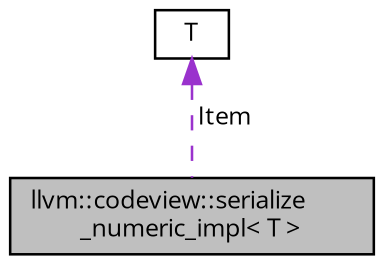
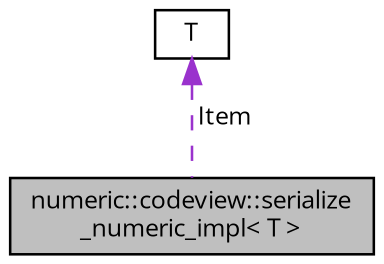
(192, 216) -> (192, 216)
